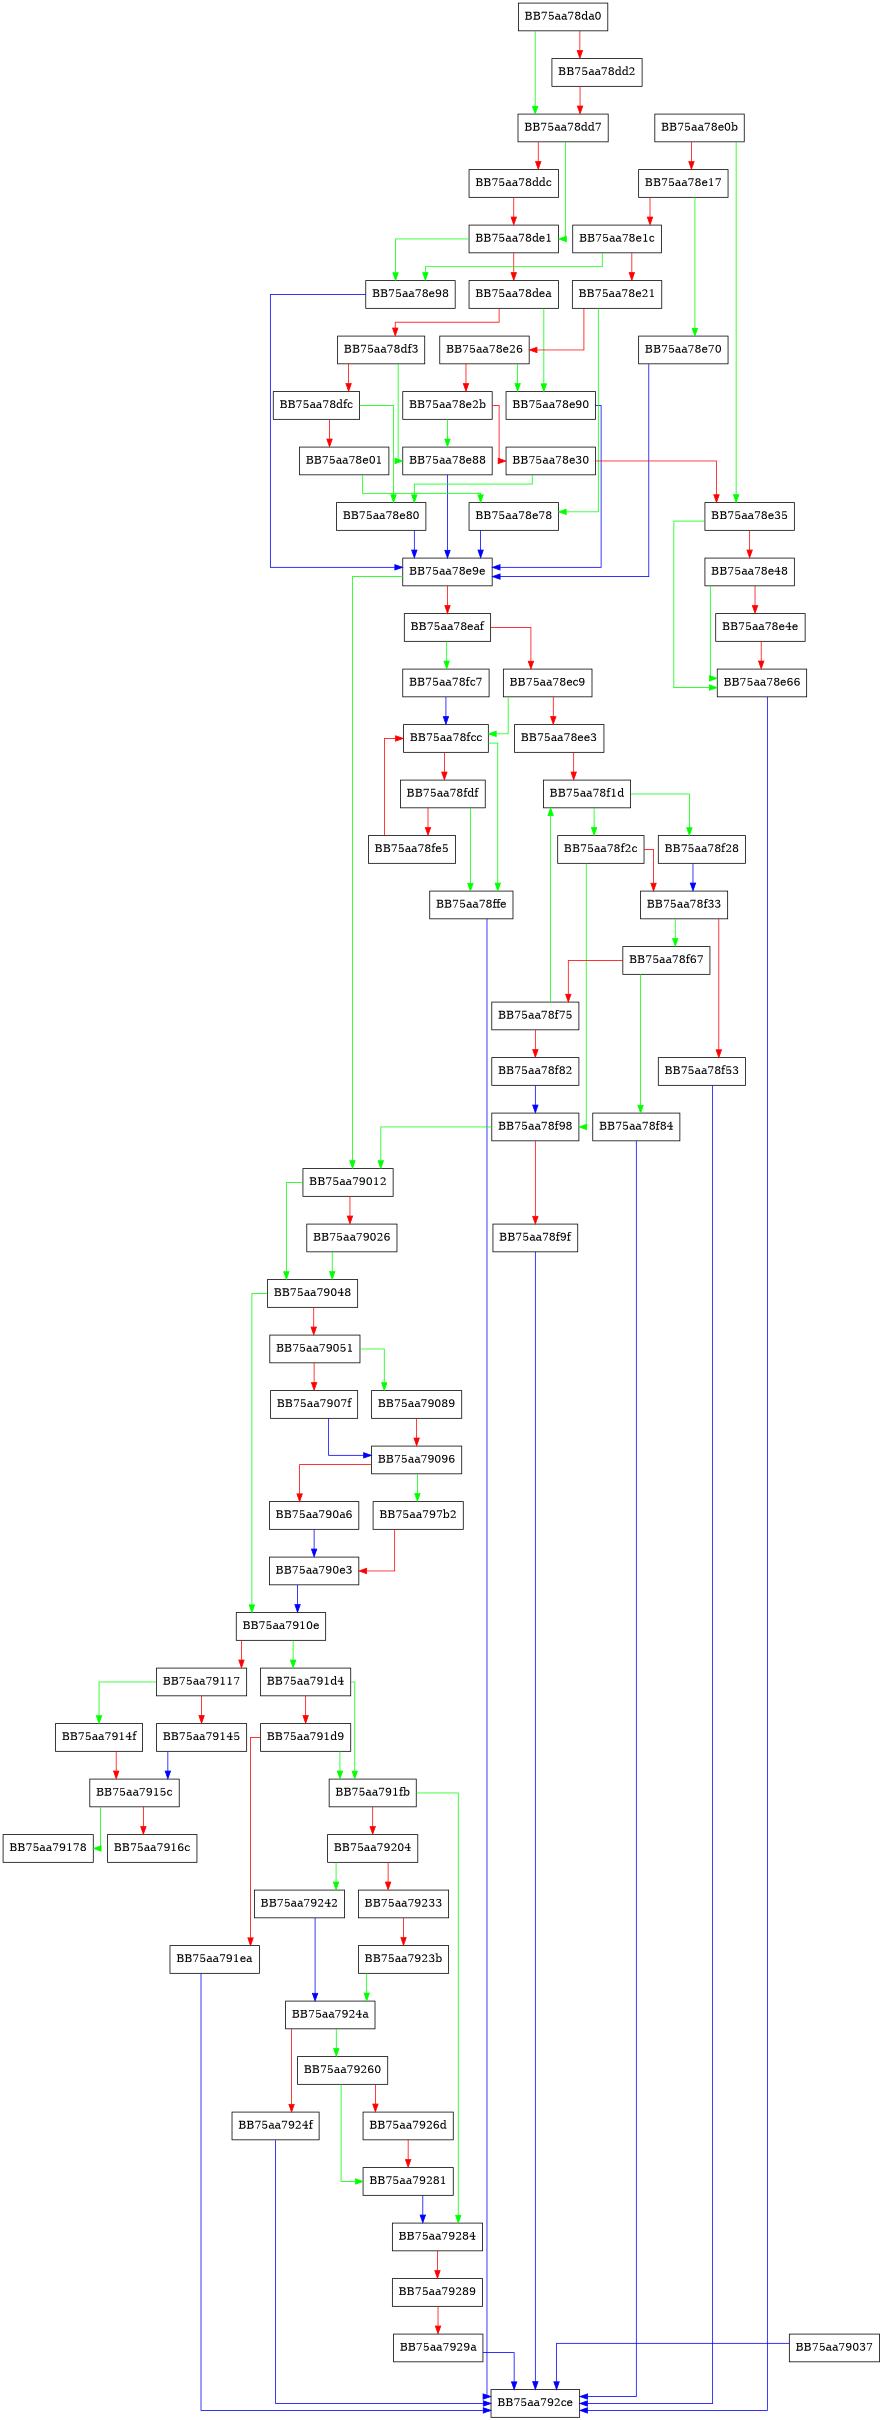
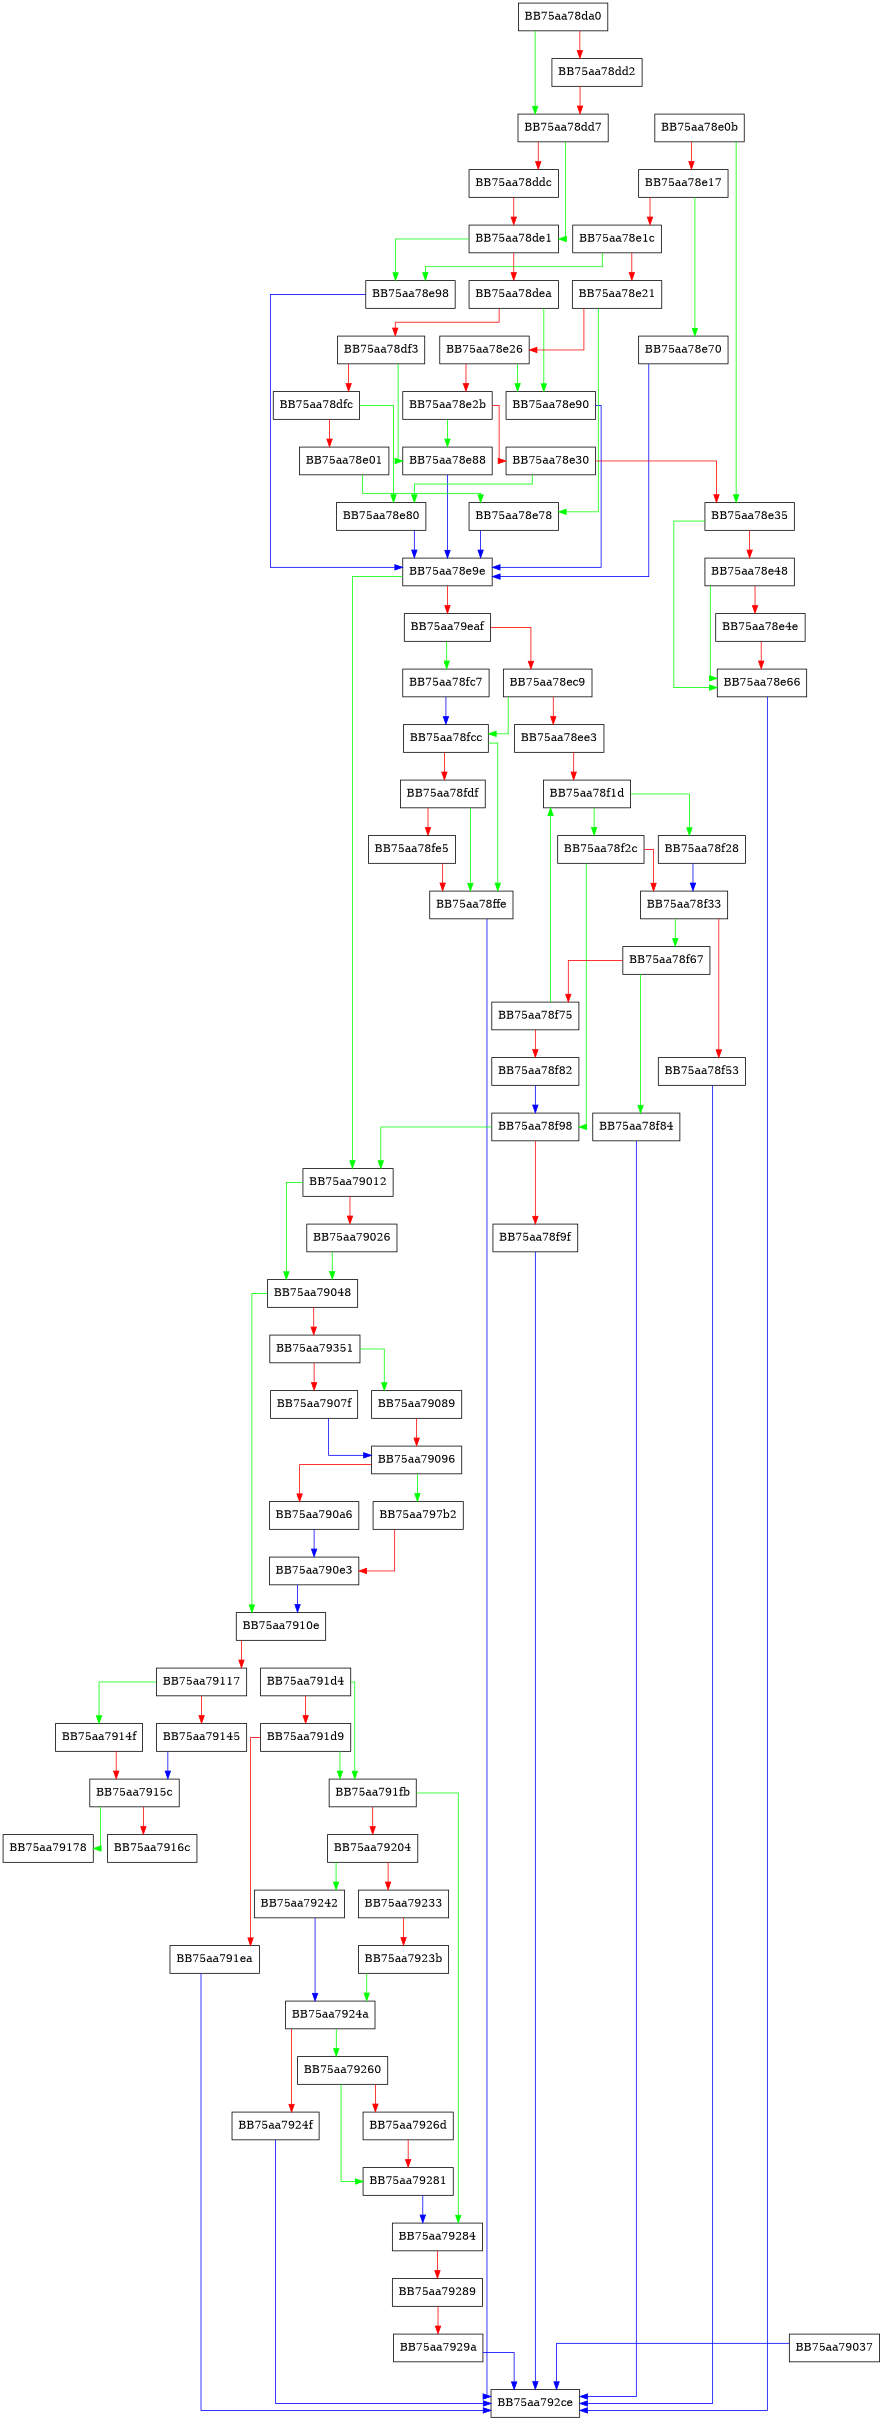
(447, 627) -> (447, 627)
(384, 781) -> (443, 873)
(315, 1349) -> (315, 1349)
(293, 1650) -> none
